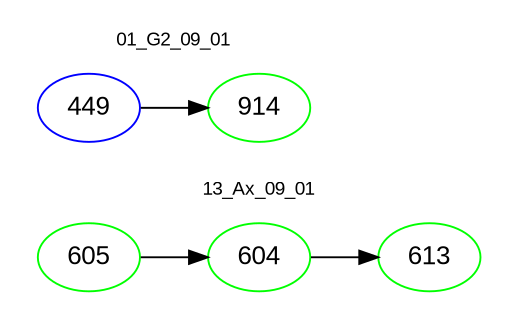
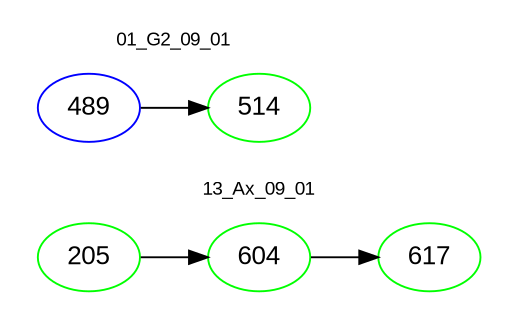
(89, 108) -> (89, 108)
(259, 108) -> (259, 108)
(89, 257) -> (89, 257)
(429, 257) -> (429, 257)
